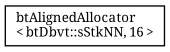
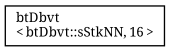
(85, 26) -> (85, 26)
